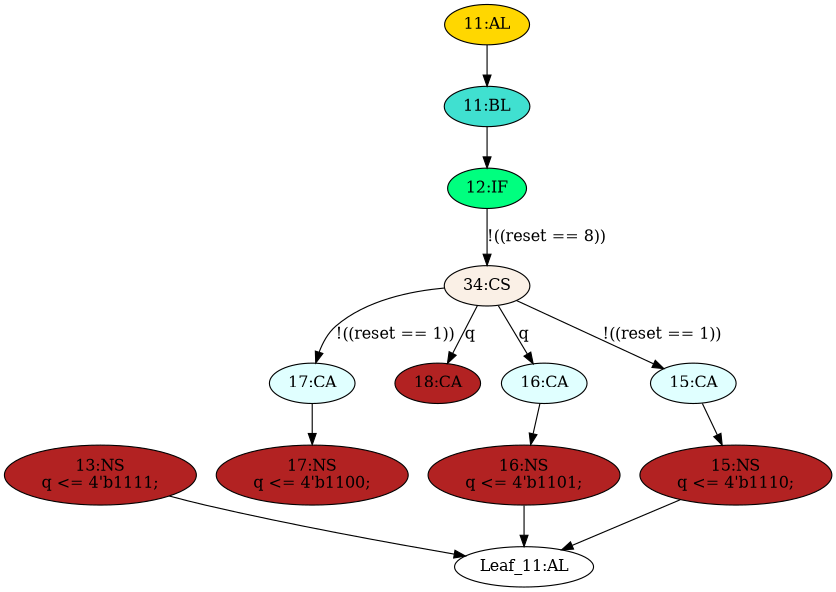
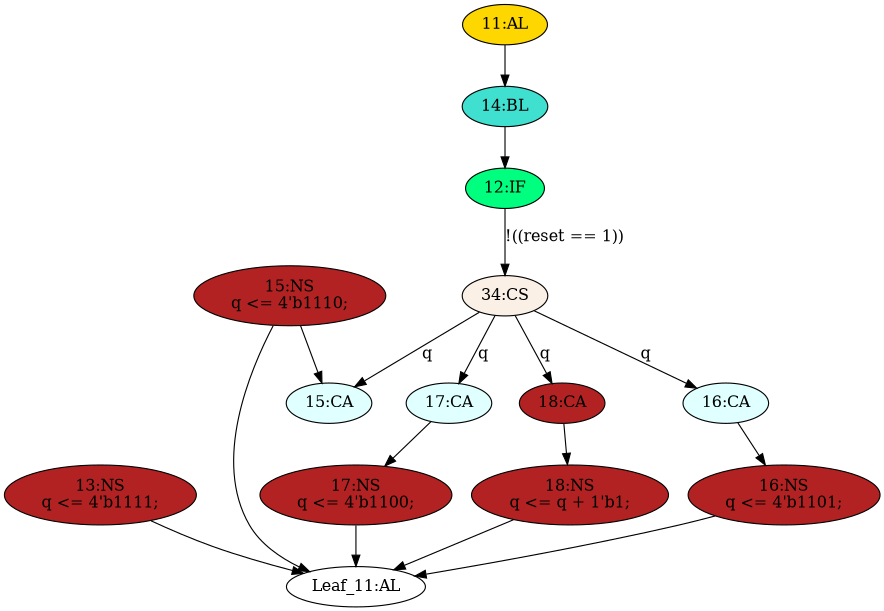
(487, 106) -> (505, 106)
(546, 237) -> (564, 237)
(395, 335) -> (484, 354)
(662, 335) -> (428, 354)
(710, 419) -> (309, 349)
none -> (570, 495)
none -> (356, 540)
